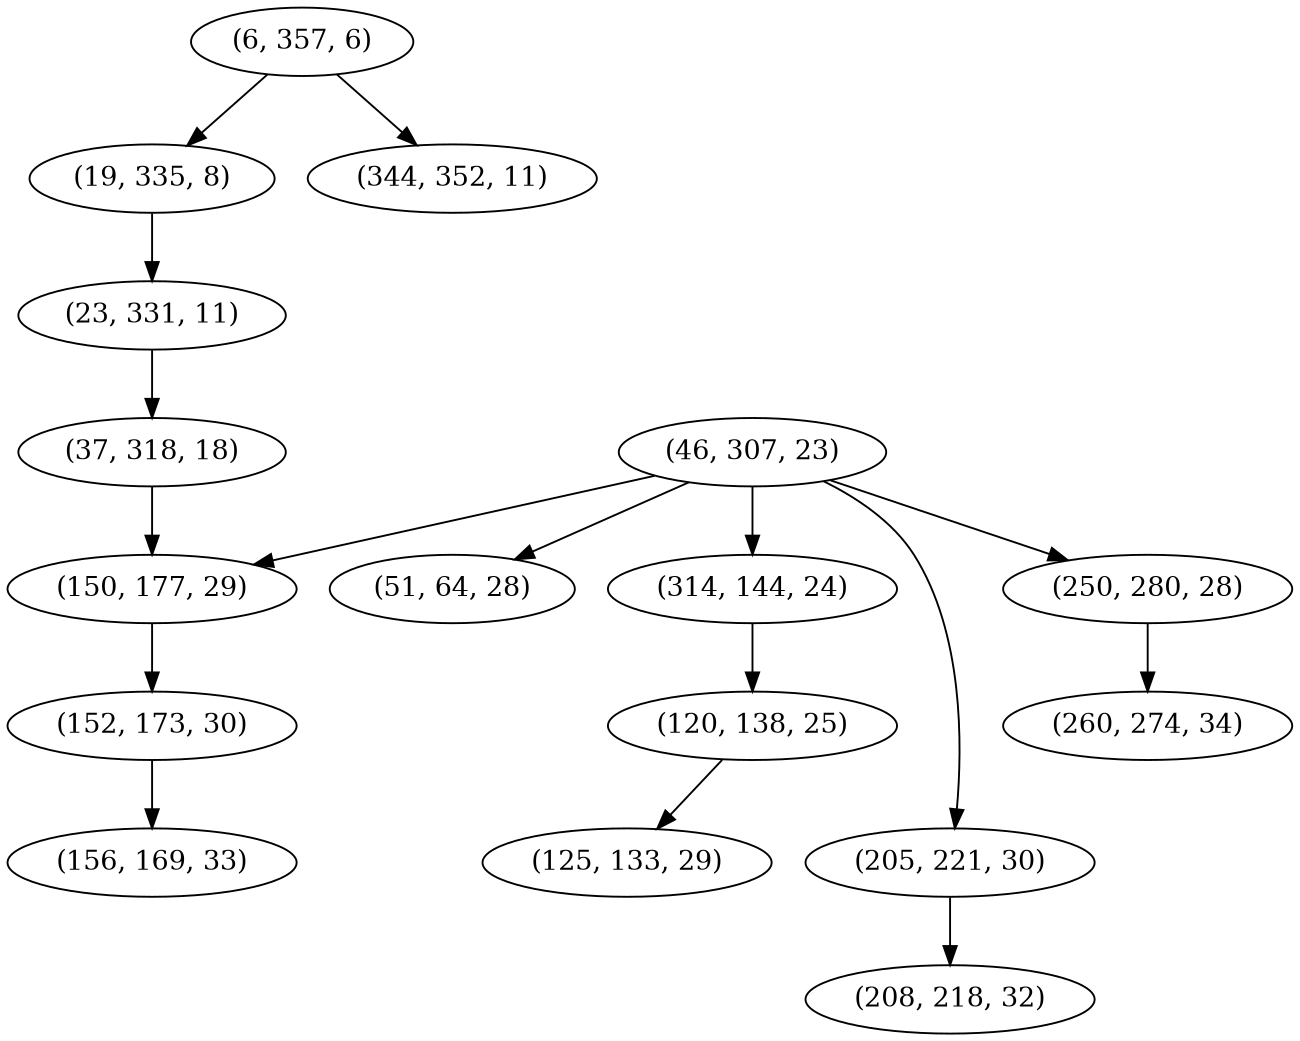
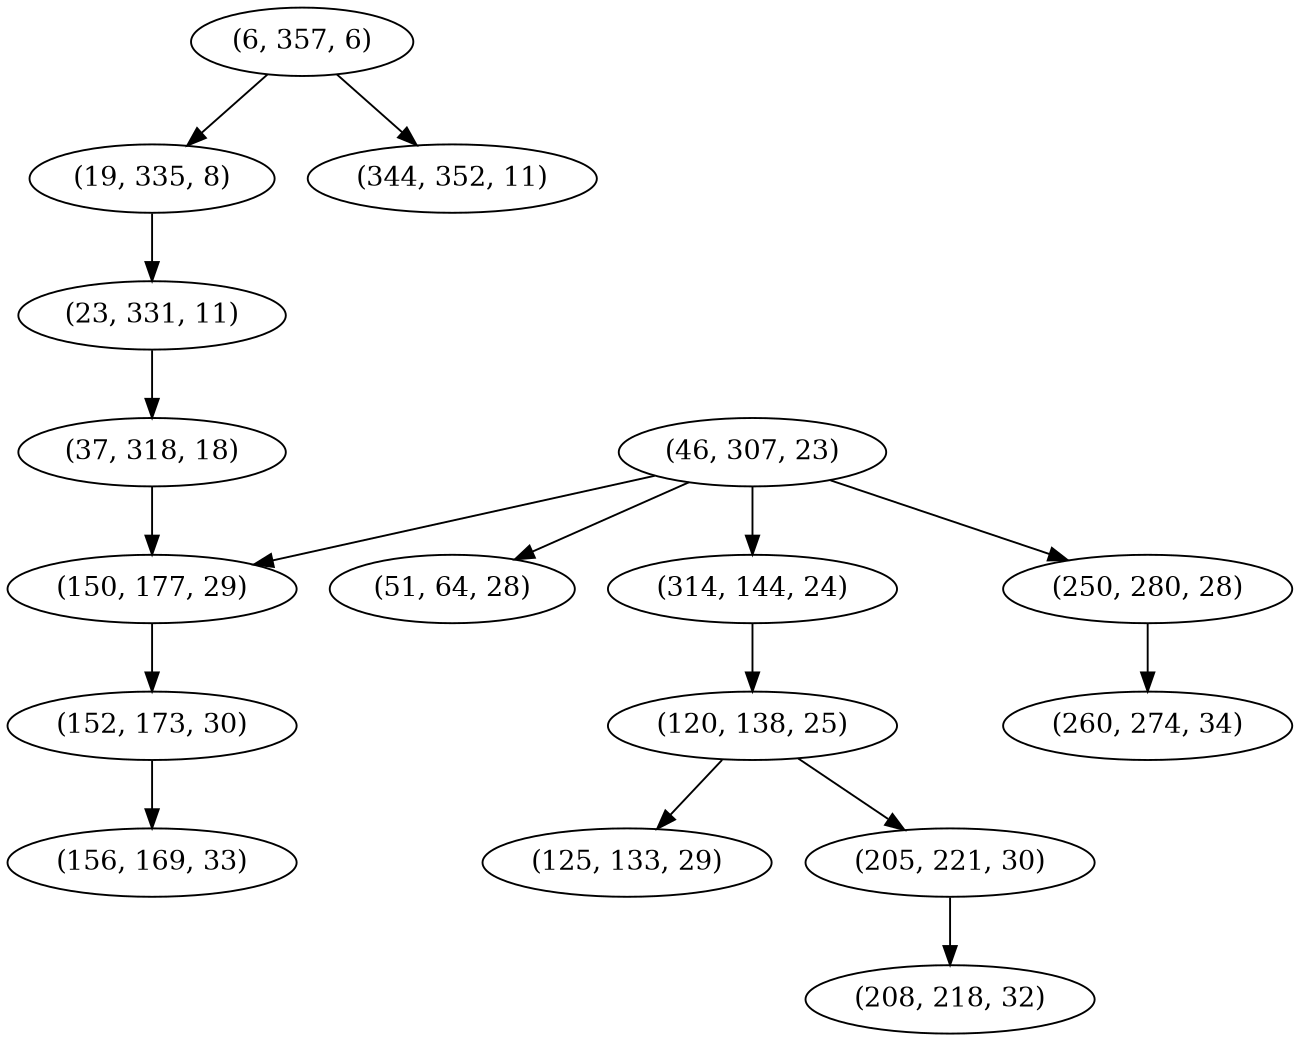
(943, 621) -> (843, 789)
